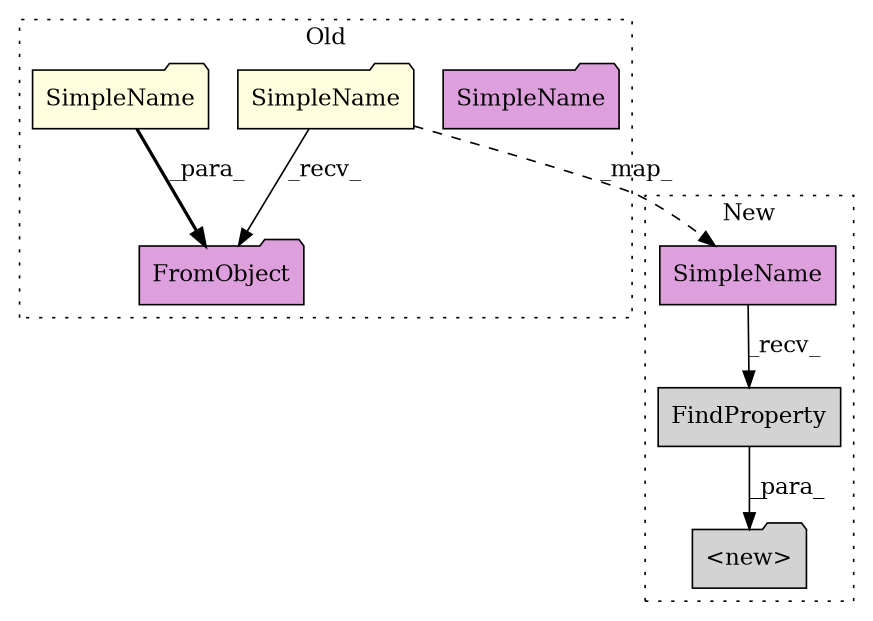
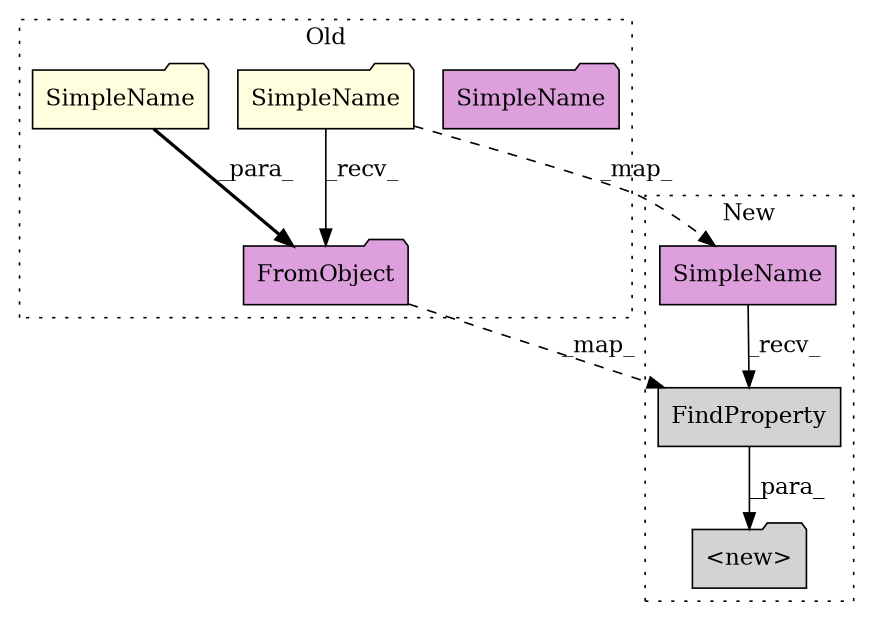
none -> (528, 343)
